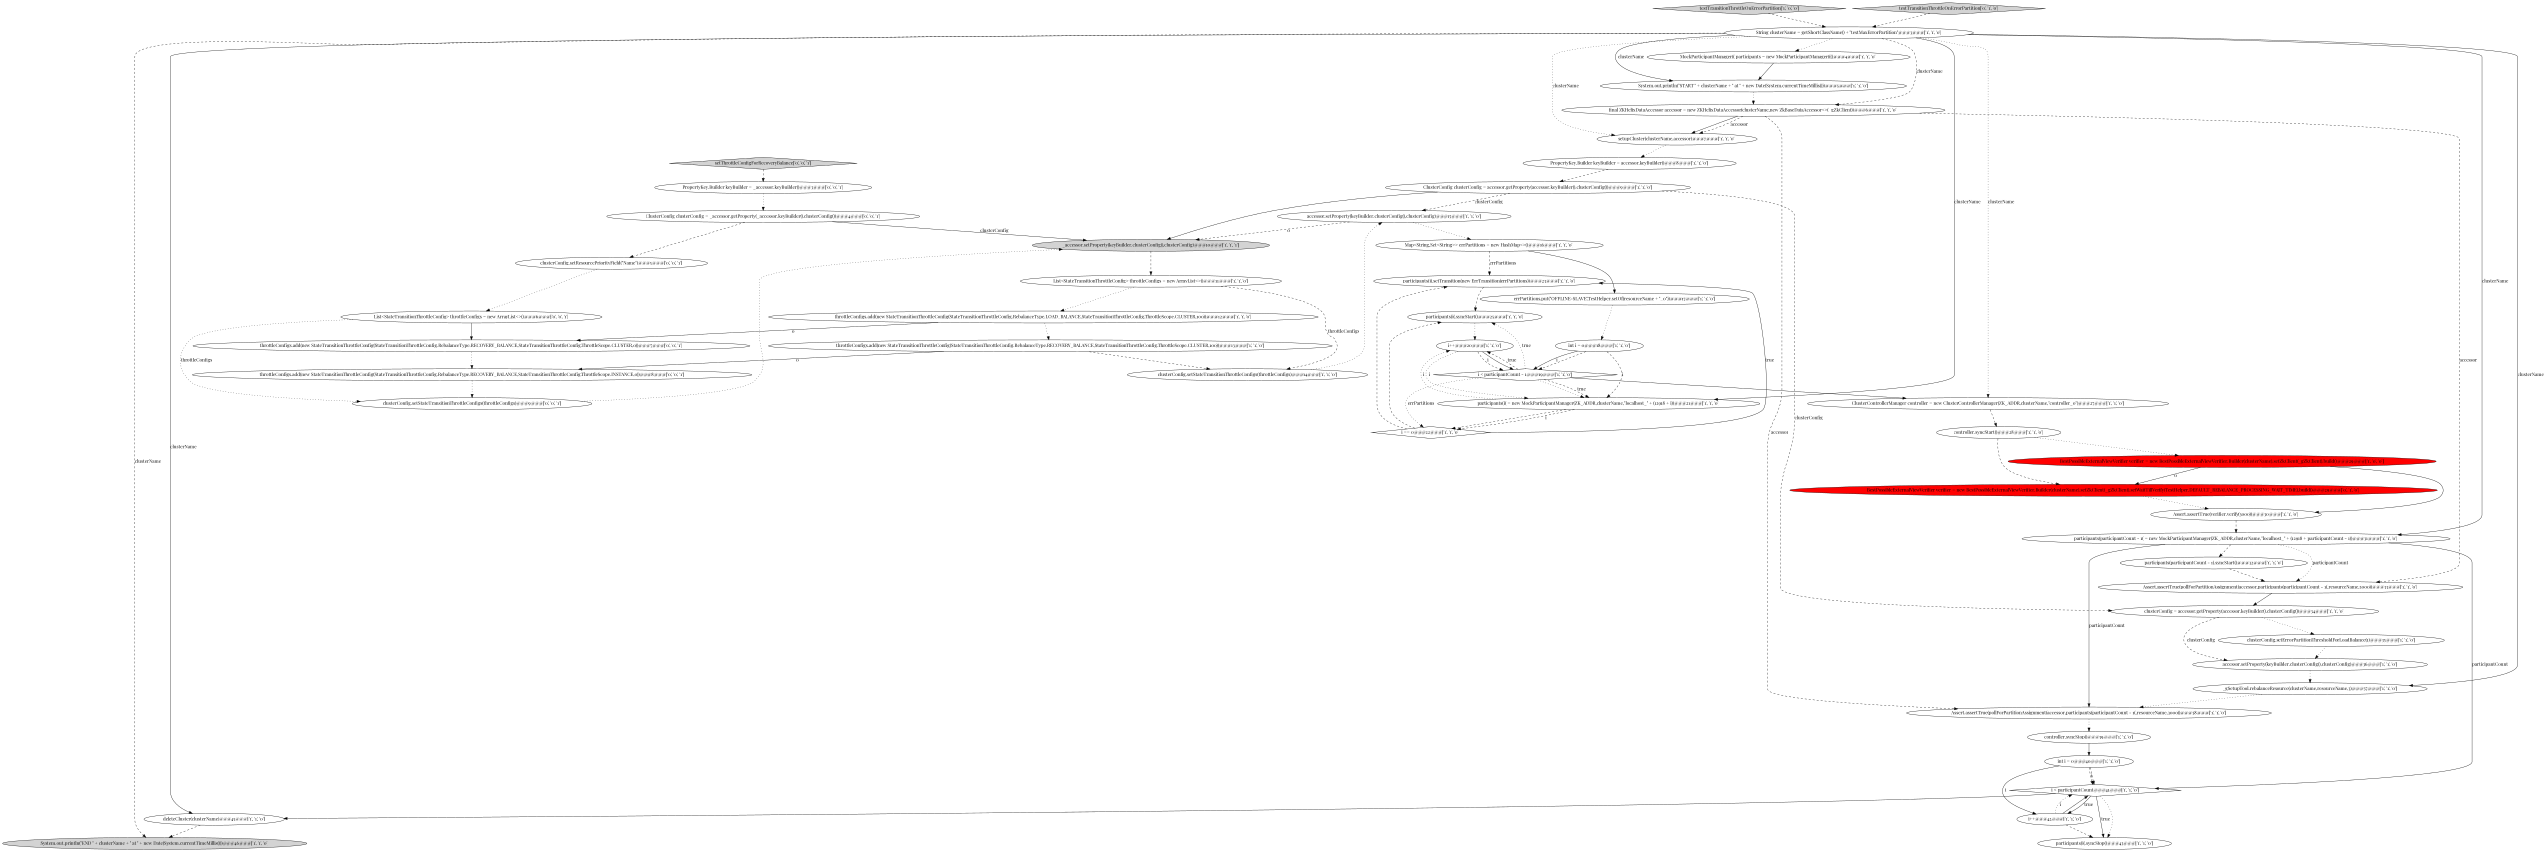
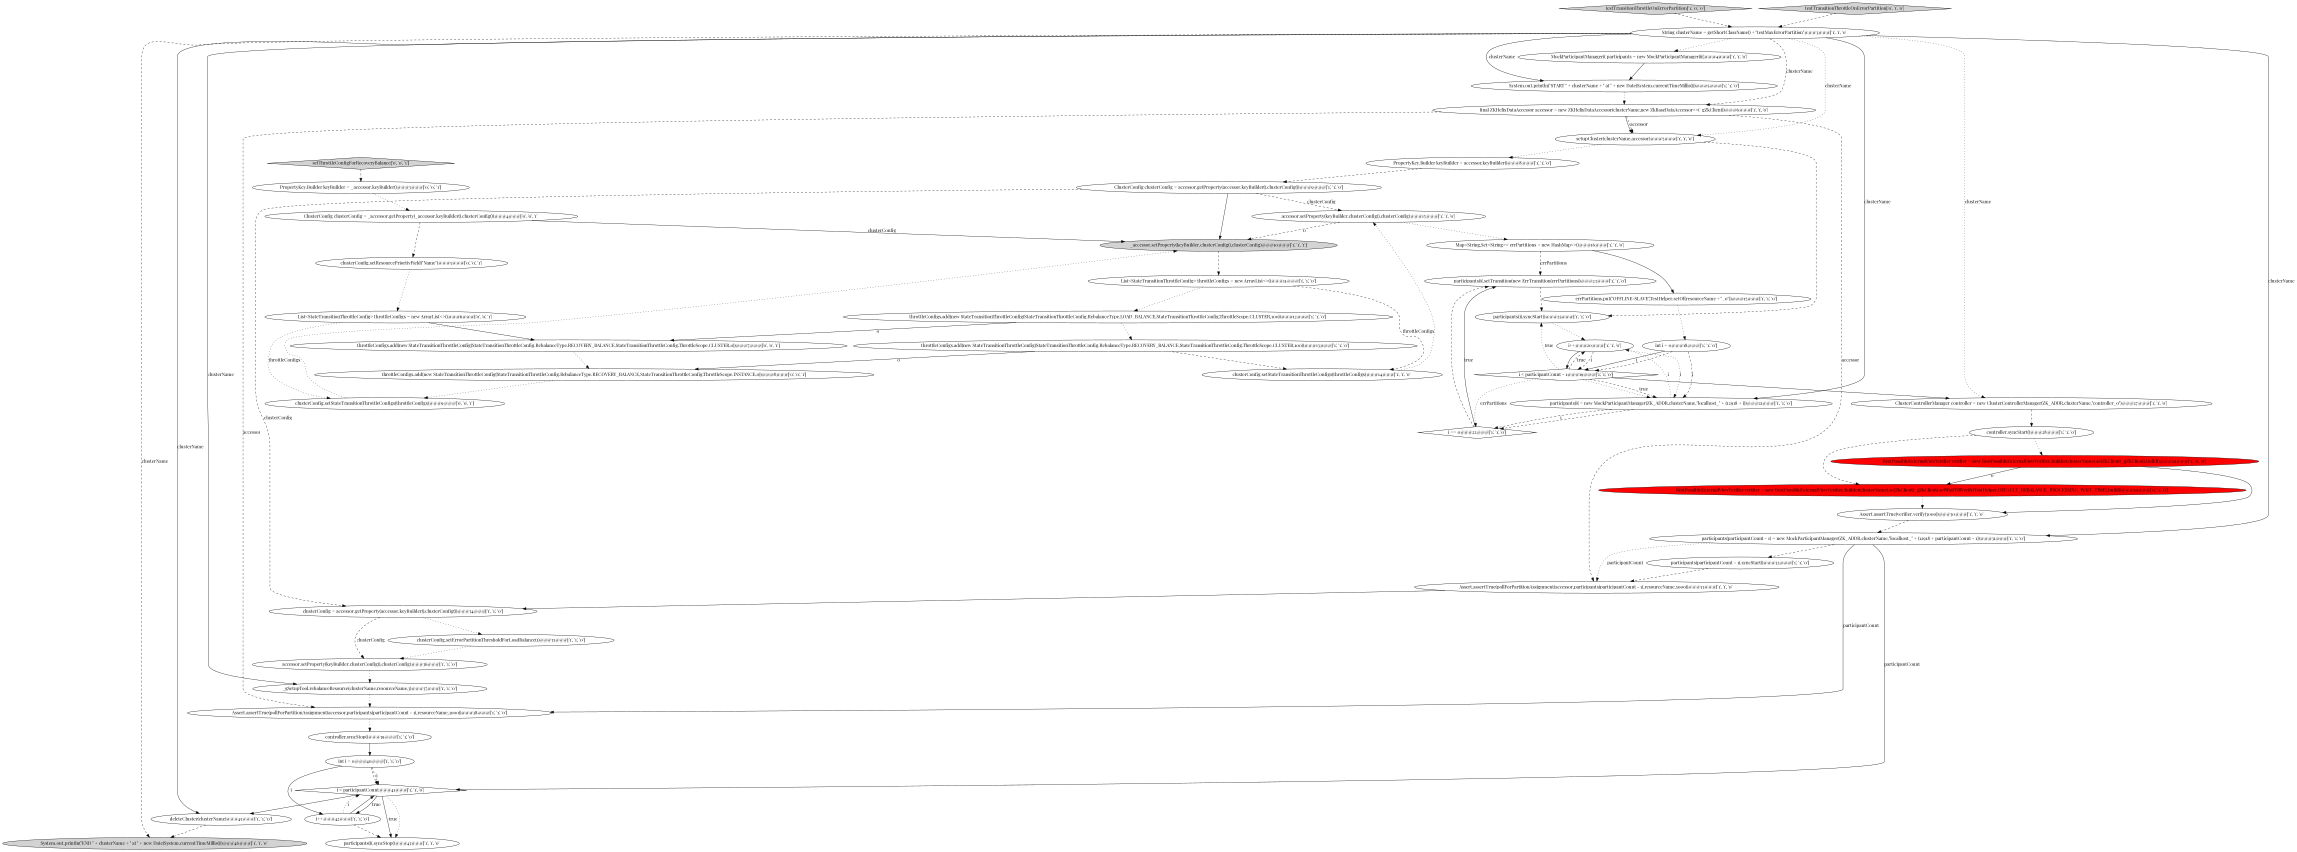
(1390, 365) -> (1816, 277)
